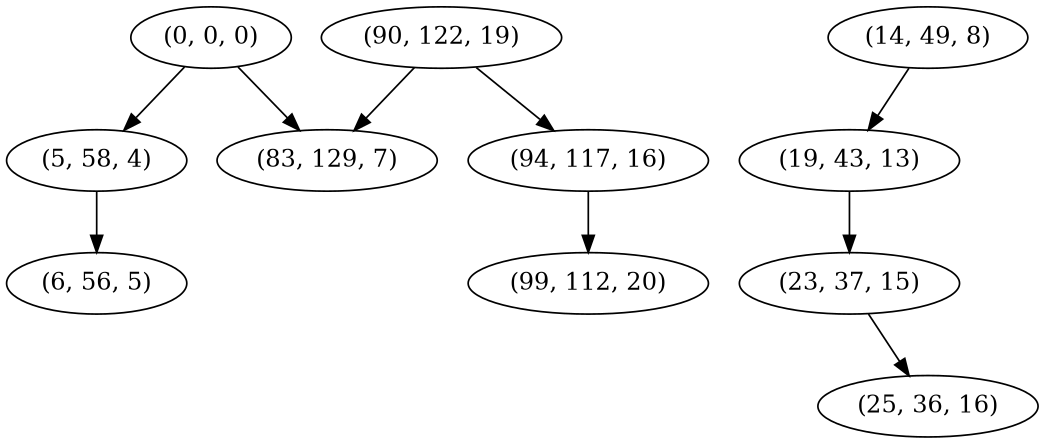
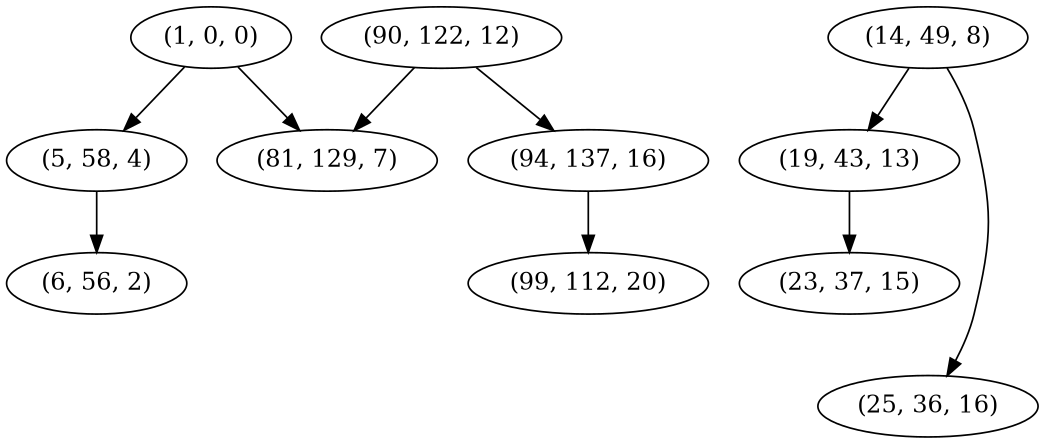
(211, 38) -> (211, 38)
(442, 38) -> (442, 38)
(327, 160) -> (327, 160)
(588, 160) -> (588, 160)
(97, 283) -> (97, 283)
(884, 338) -> (988, 213)
